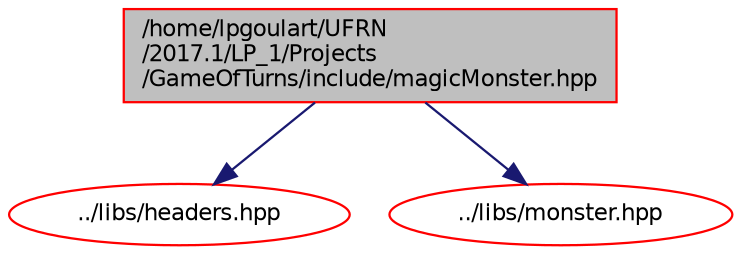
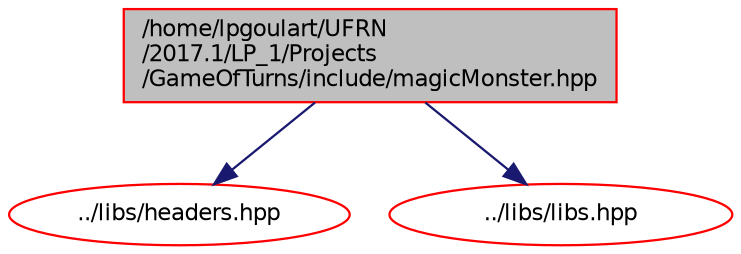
(561, 215) -> (561, 215)
